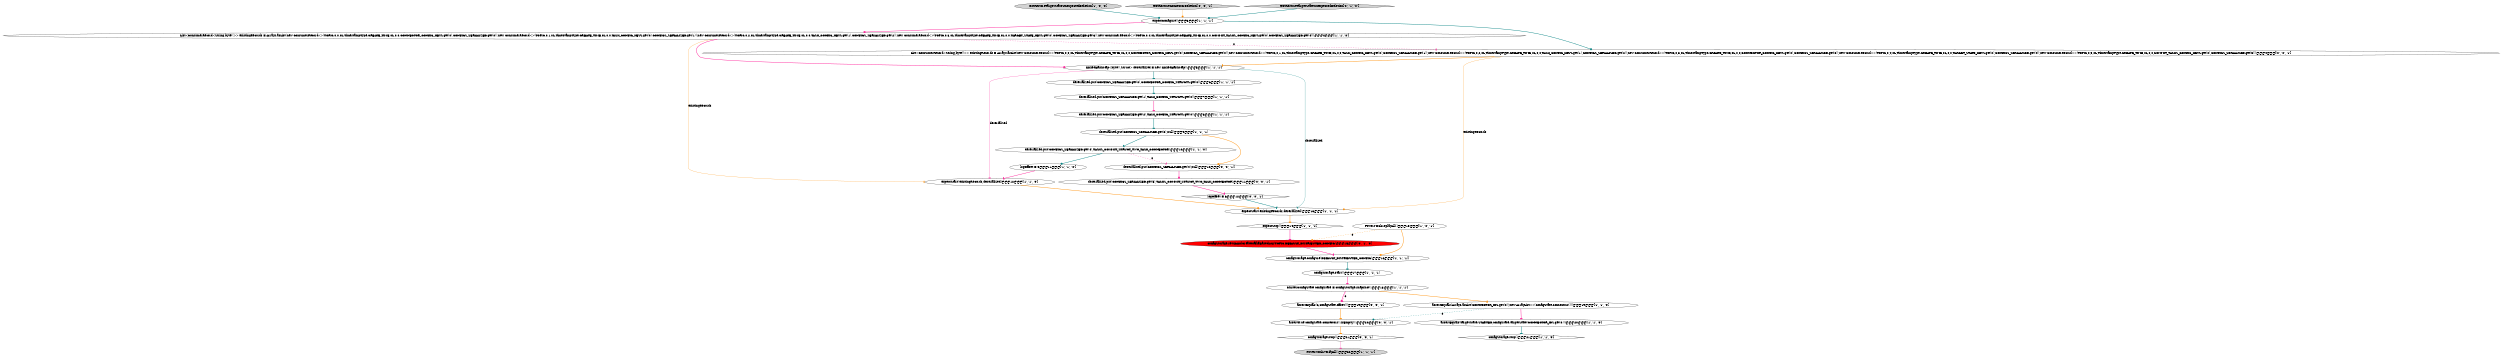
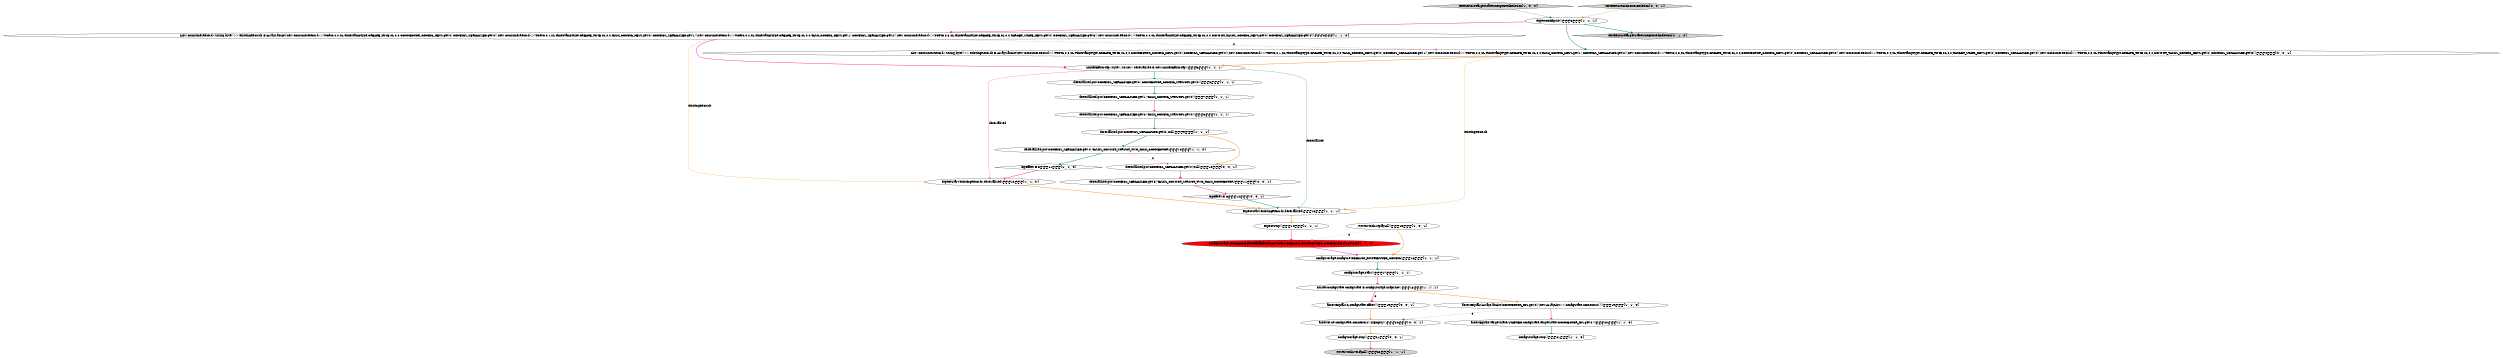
(1068, 6) -> (1498, 6)
(1253, 13) -> (1607, 28)
(1125, 14) -> (1531, 13)
(1048, 167) -> (1049, 167)
(1290, 226) -> (1291, 226)
(1341, 338) -> (1371, 338)
(1521, 338) -> (1551, 338)
(1341, 344) -> (1371, 344)
